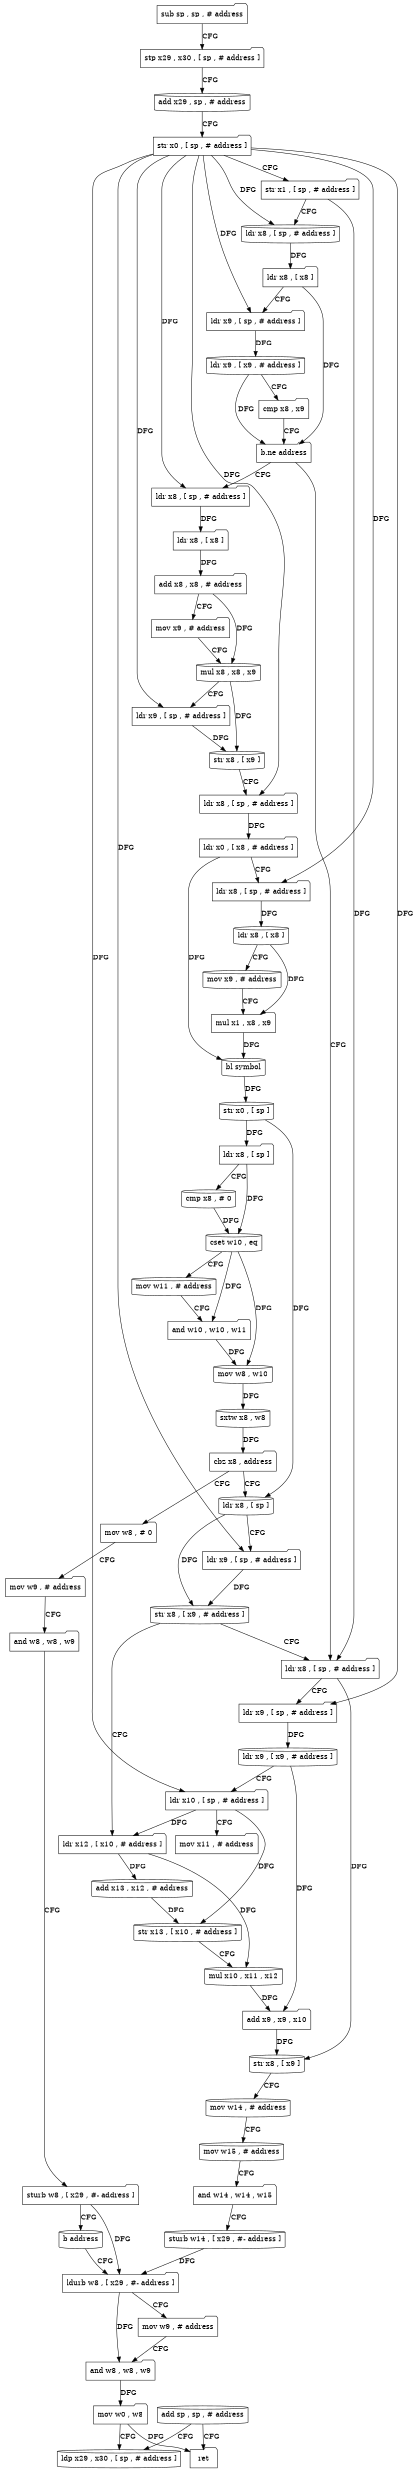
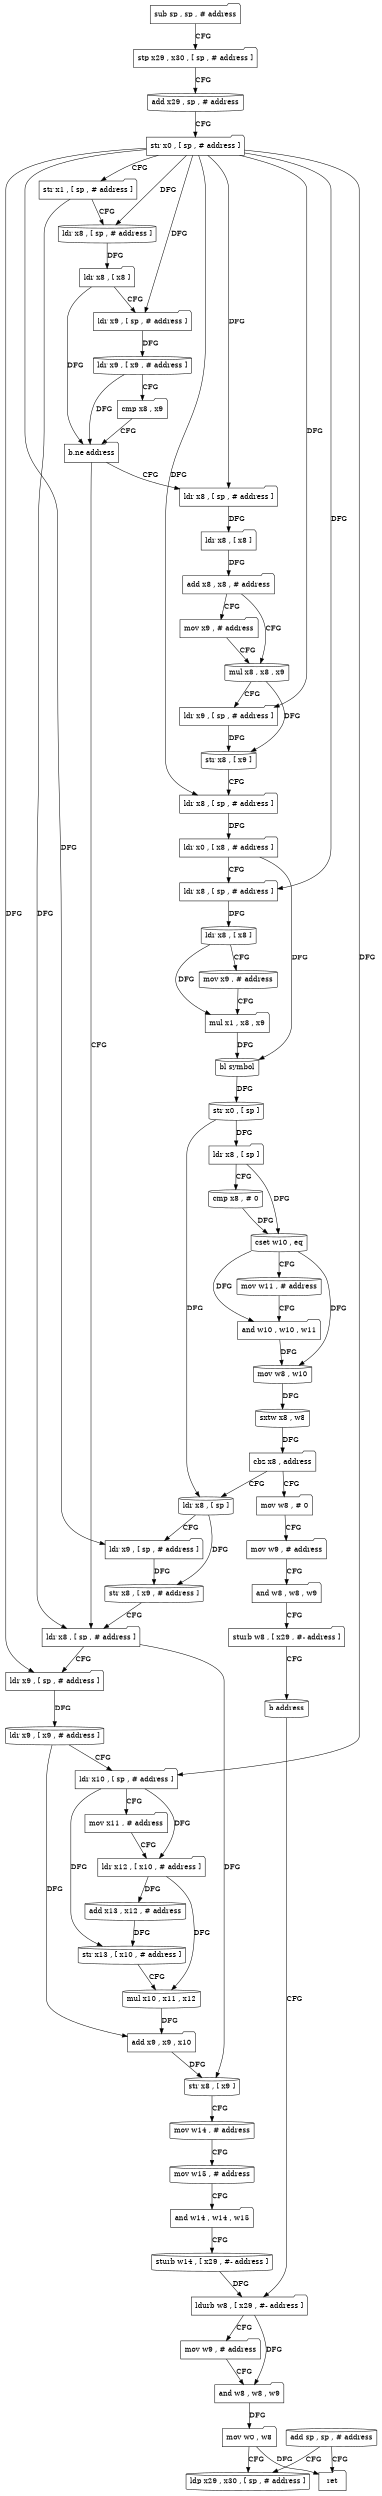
(245, 629) -> (274, 629)
(112, 1714) -> (138, 1843)
(110, 2235) -> none
